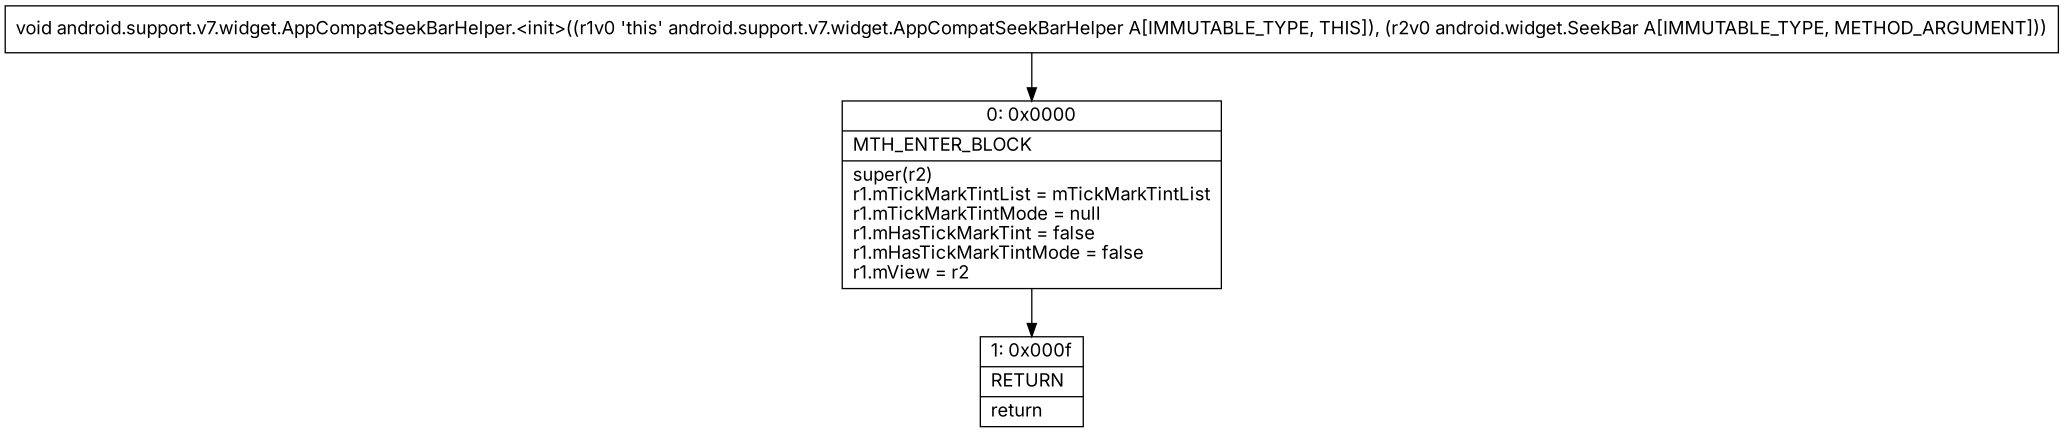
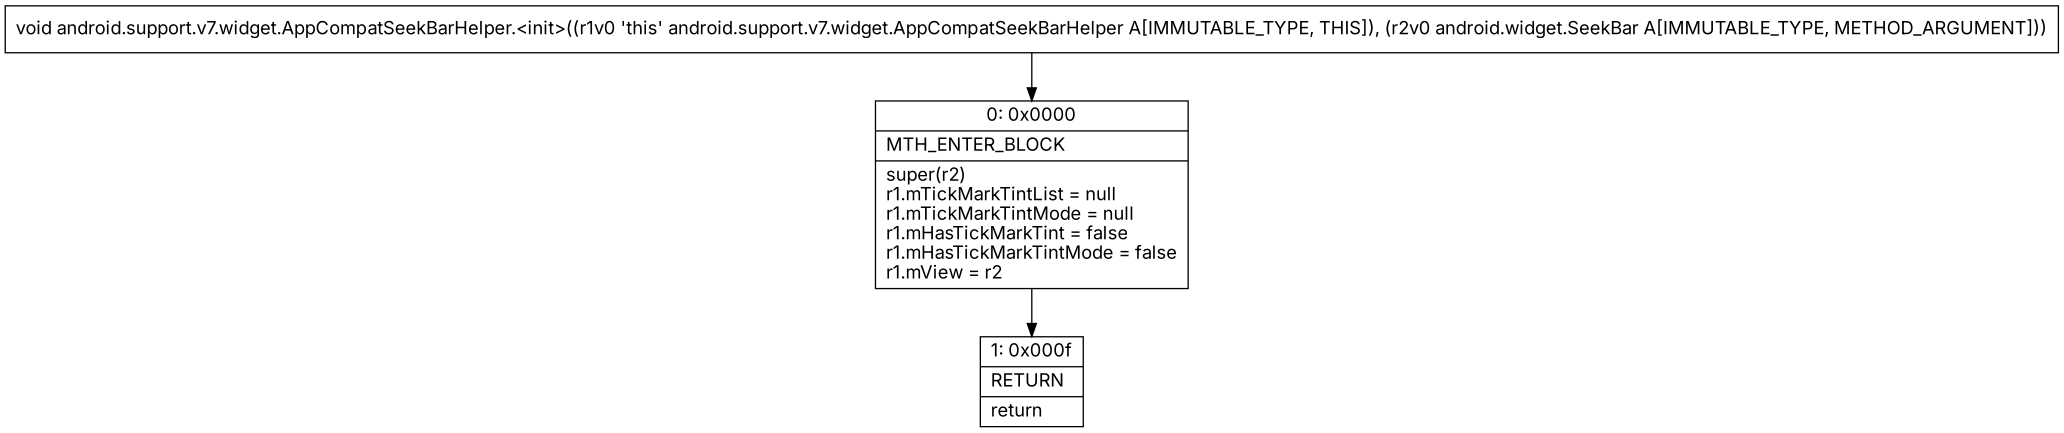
(1032, 195) -> (1002, 195)
